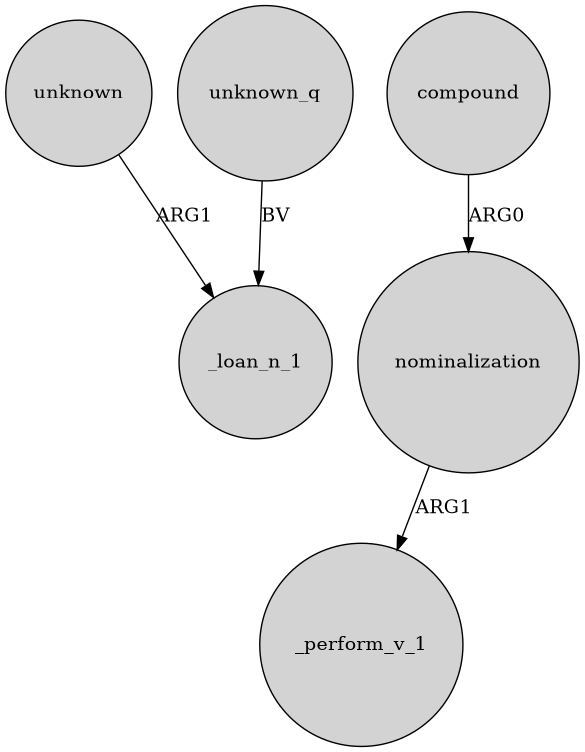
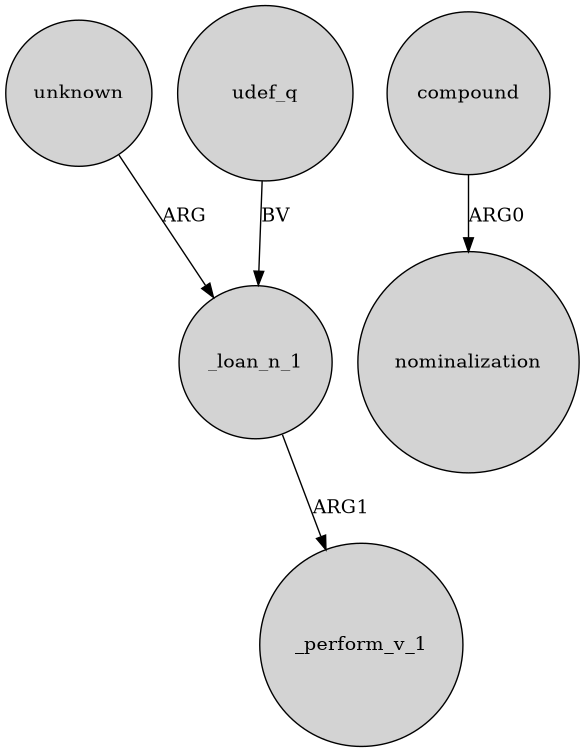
(265, 93) -> (265, 93)
(185, 216) -> (185, 216)
(416, 501) -> (302, 486)
